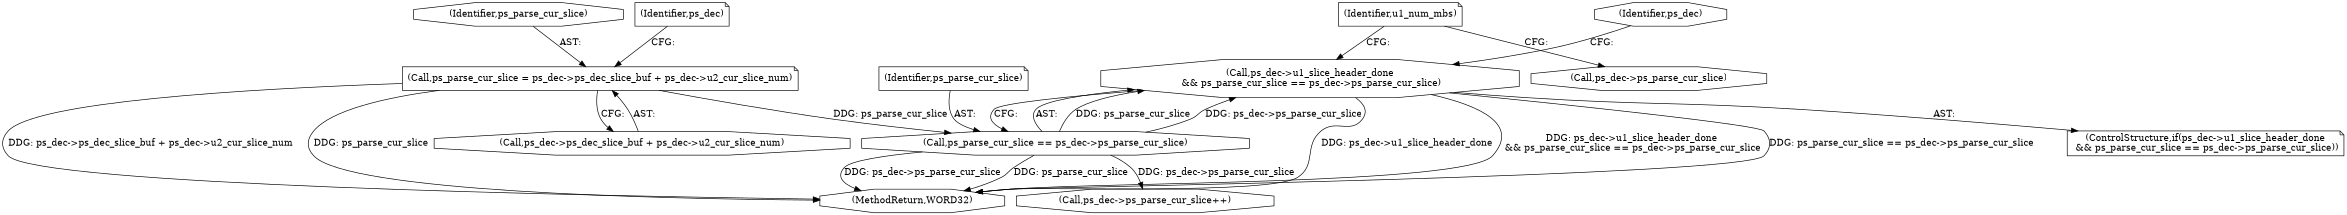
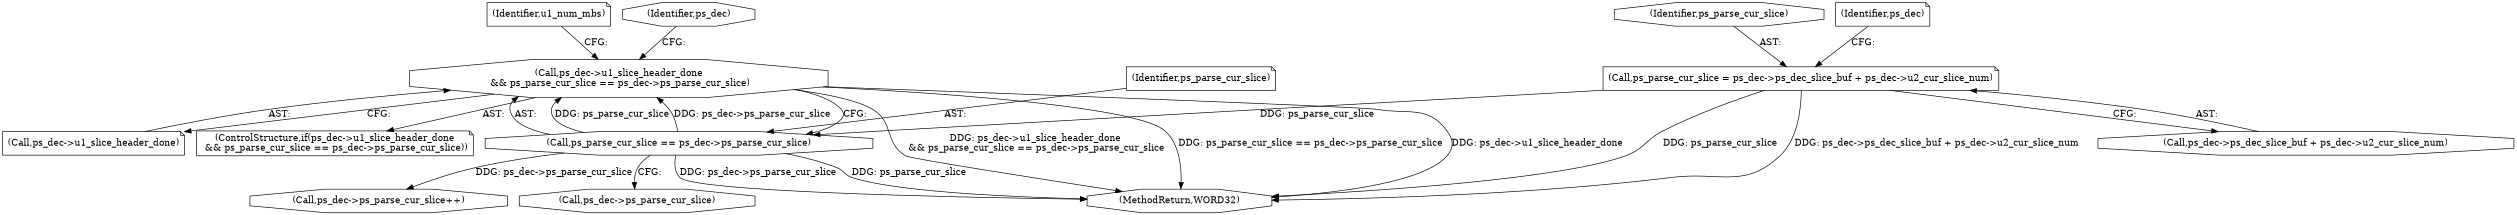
(1521, 46) -> (638, 167)
none -> (94, 143)
